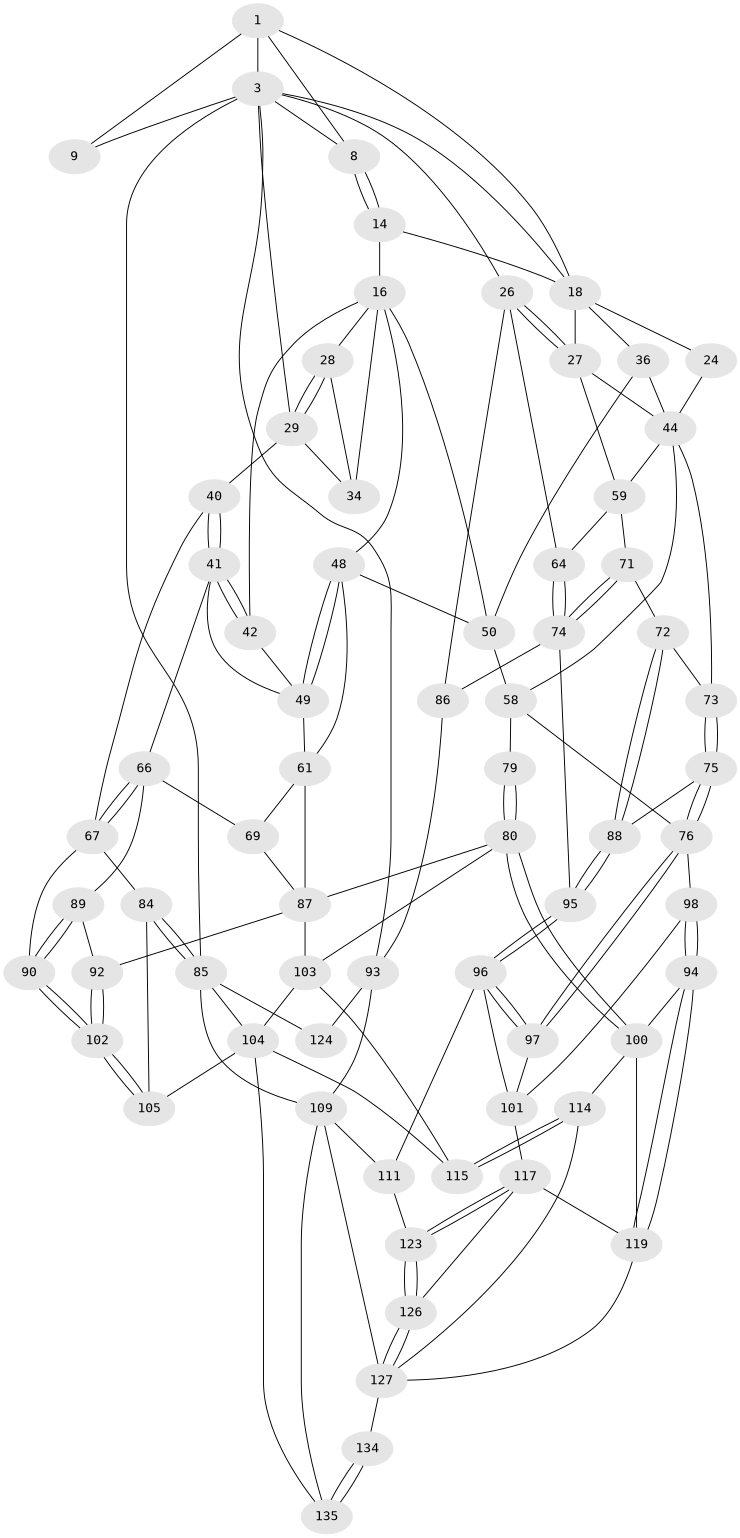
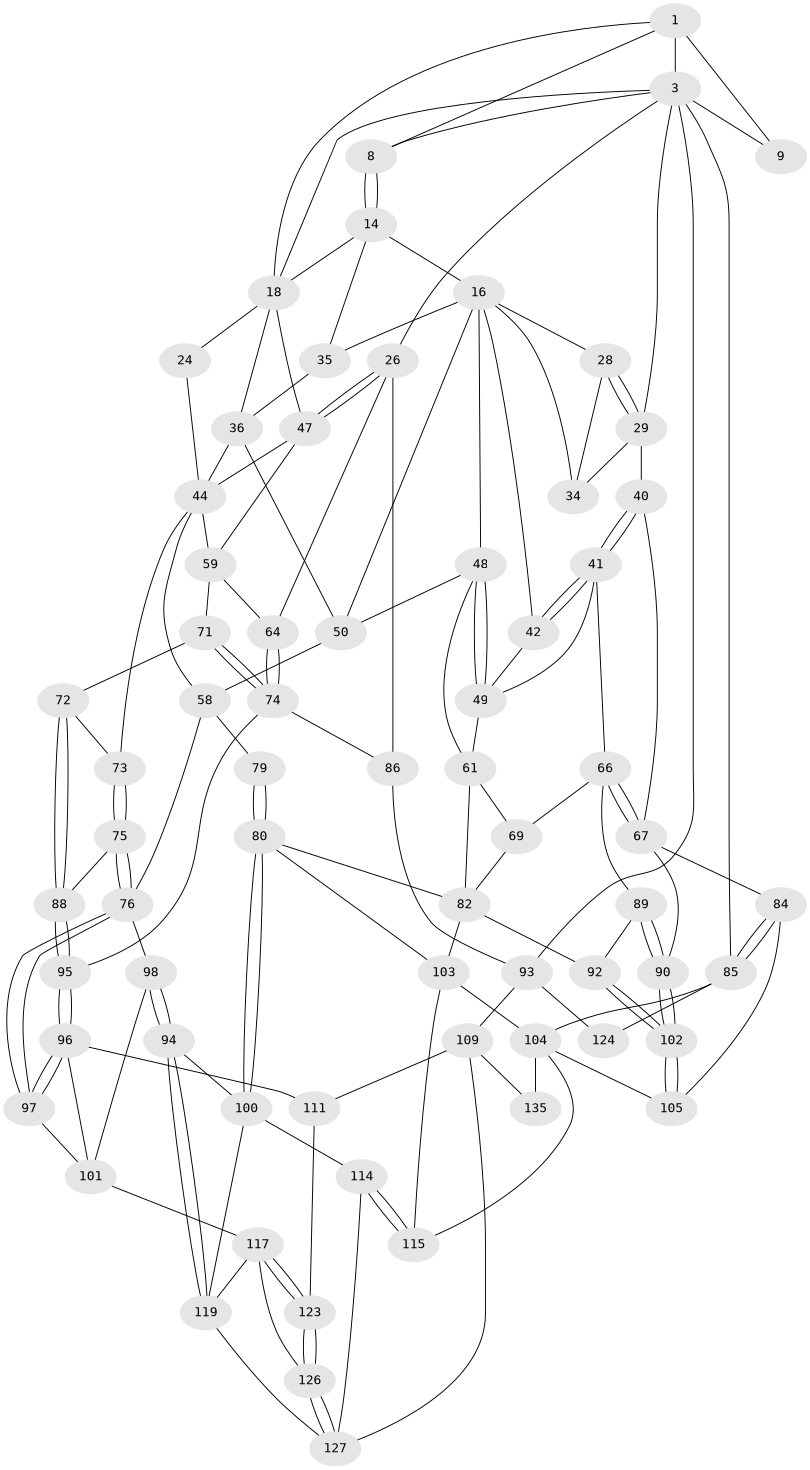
none -> (325, 361)
(575, 361) -> (305, 429)
(305, 905) -> (465, 905)
(229, 1068) -> none
(367, 1449) -> none
